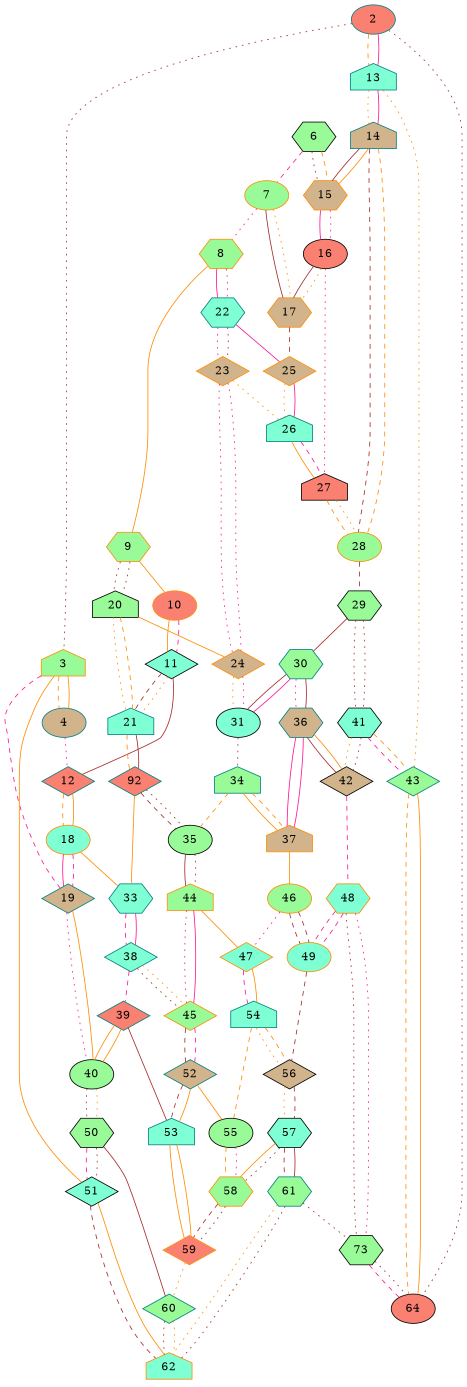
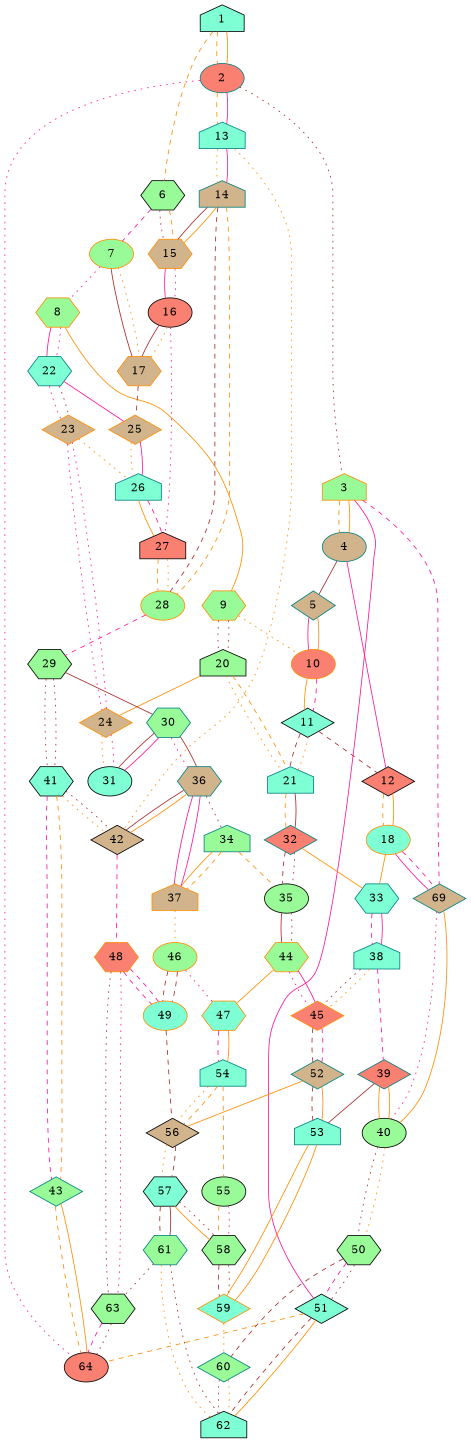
none -> (222, 20)
(419, 424) -> (291, 507)
(360, 576) -> (106, 635)
(152, 577) -> (264, 632)
none -> (313, 606)
(462, 653) -> (5, 664)
(150, 744) -> (348, 752)
(66, 752) -> (368, 675)
(238, 752) -> (214, 812)
(68, 781) -> (388, 781)
(135, 781) -> (291, 840)
(290, 868) -> (175, 927)
(68, 899) -> (440, 899)
(190, 899) -> (286, 957)
(348, 899) -> (116, 957)
(19, 935) -> (331, 910)
(131, 957) -> (377, 957)
(246, 957) -> (224, 1016)
(190, 1016) -> (317, 1016)
(210, 1102) -> (245, 1104)
(231, 1192) -> (224, 1250)
(140, 1219) -> (281, 1300)
(189, 1250) -> (224, 1309)
(361, 1250) -> (113, 1309)
none -> (205, 1338)
(169, 1367) -> (224, 1426)
